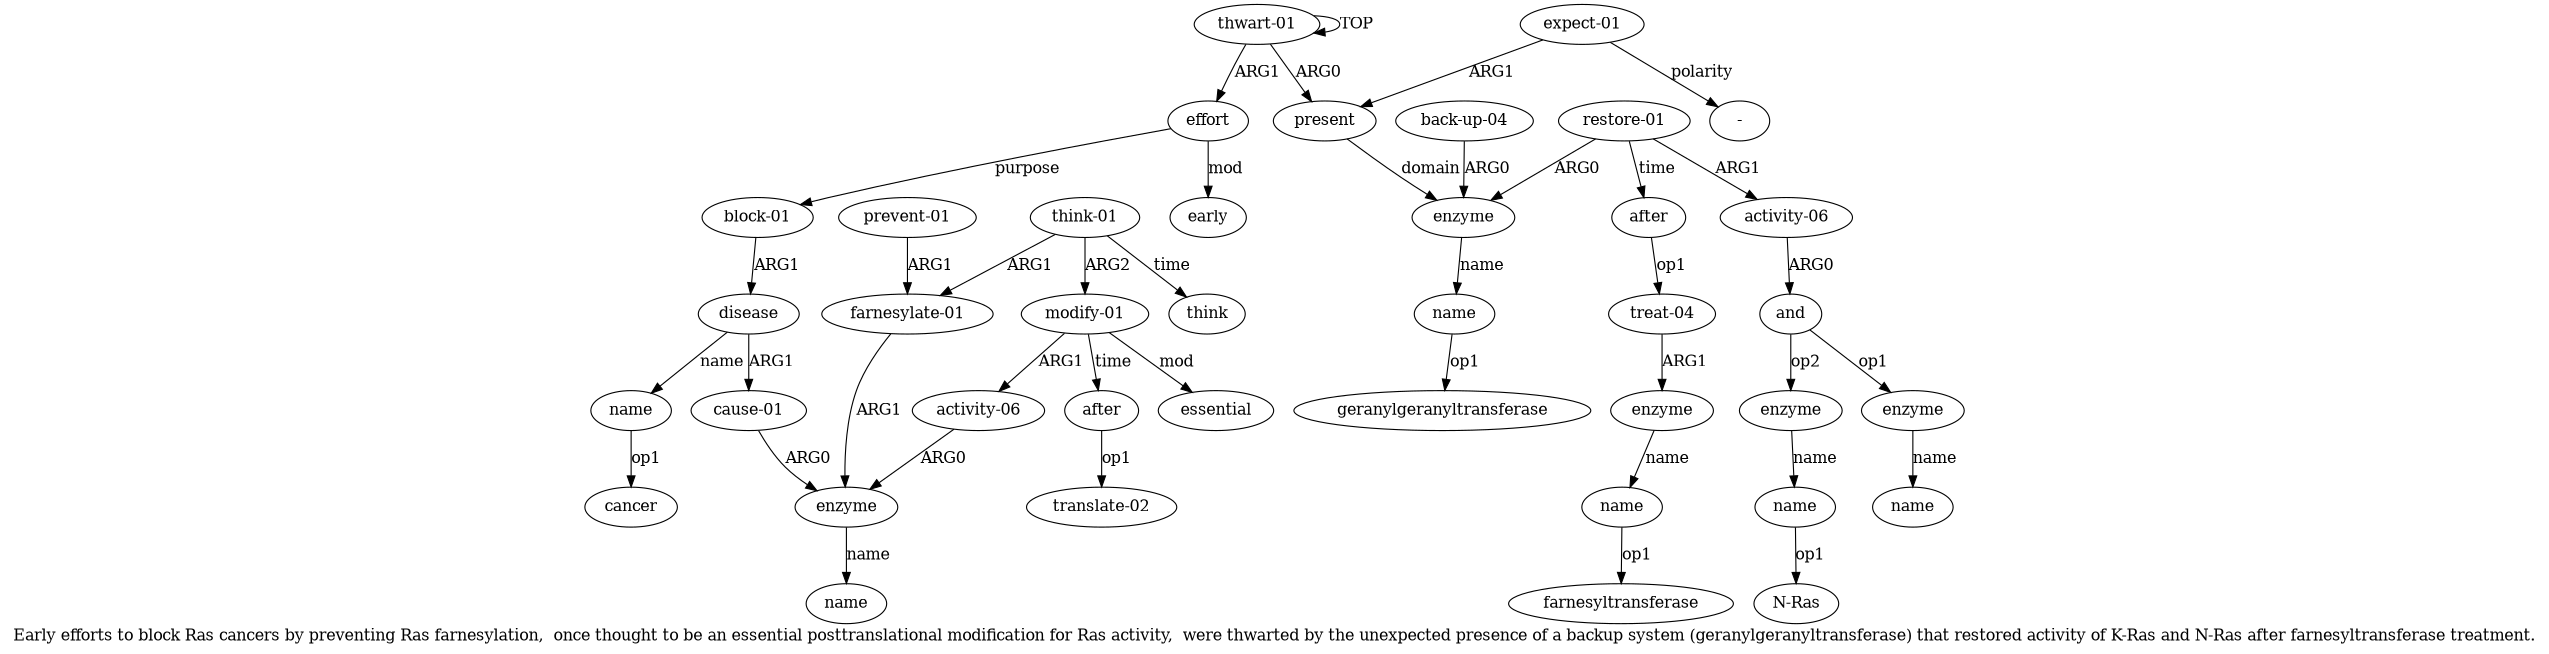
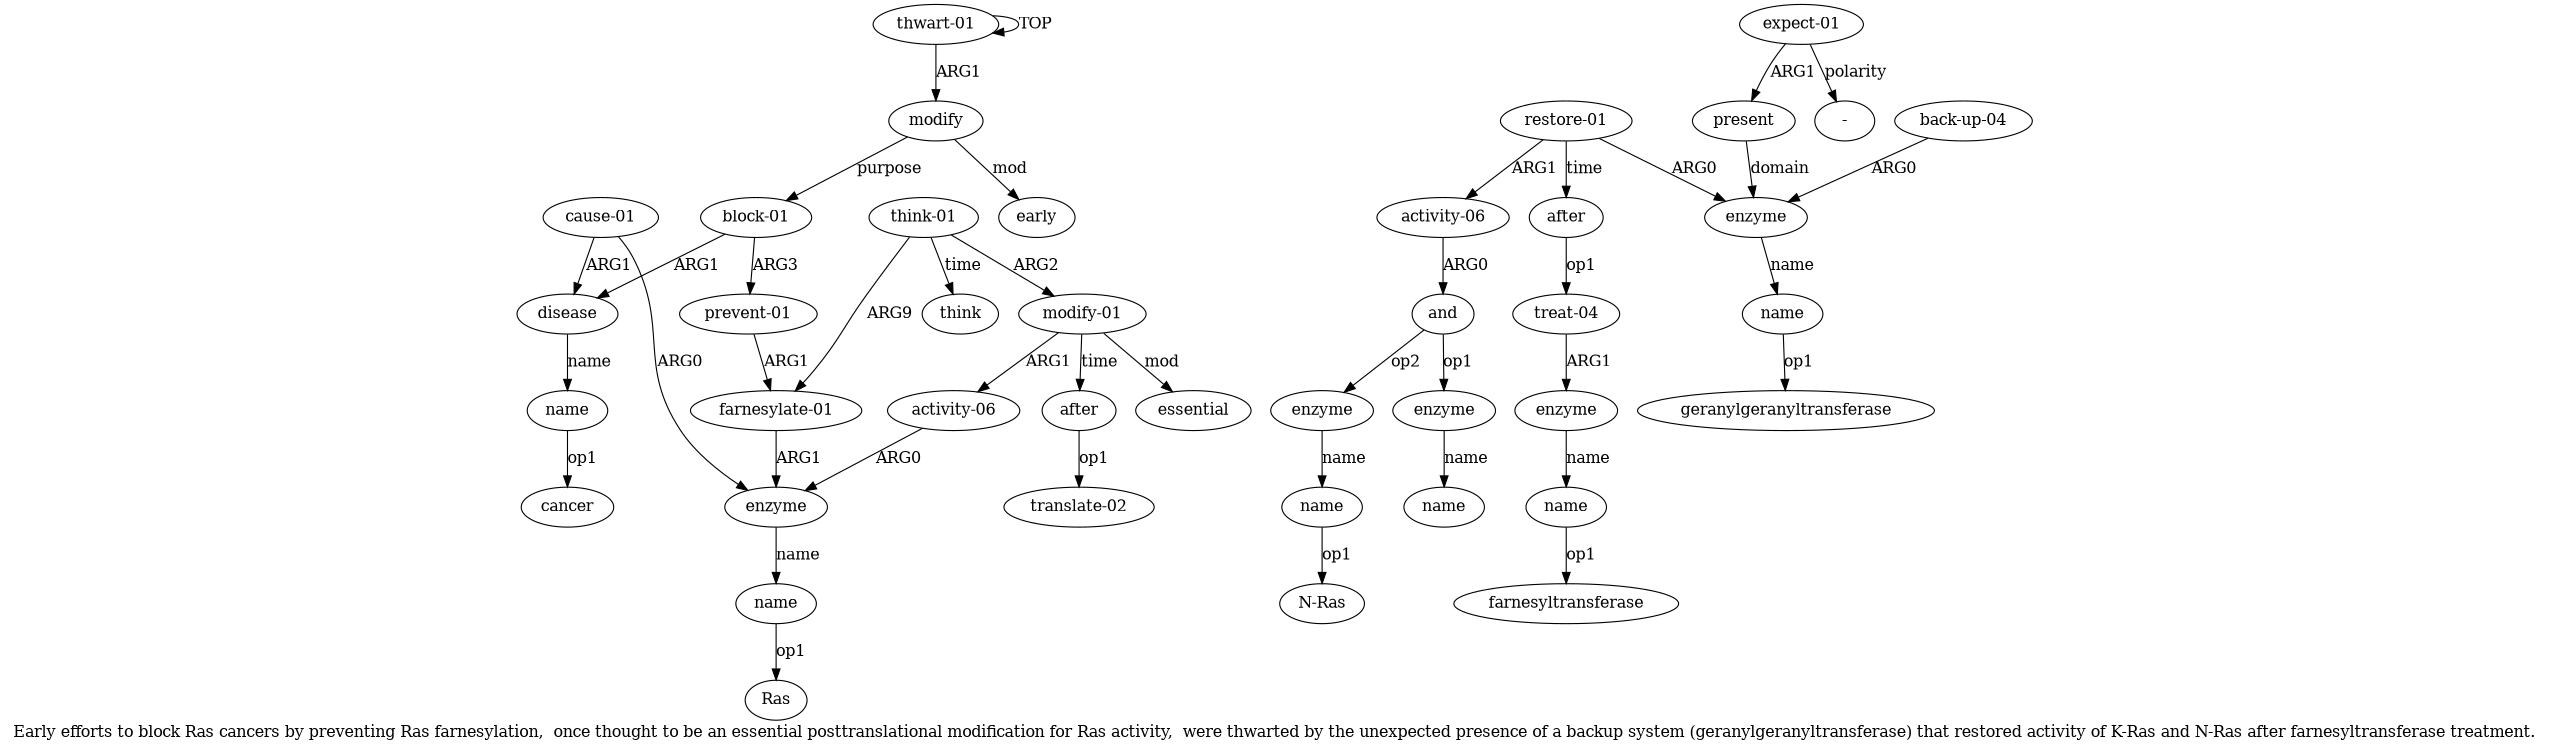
(1288, 68) -> none
(1208, 121) -> (936, 121)
none -> (753, 260)
(1030, 266) -> (890, 314)
(749, 357) -> (586, 261)
none -> (776, 700)
